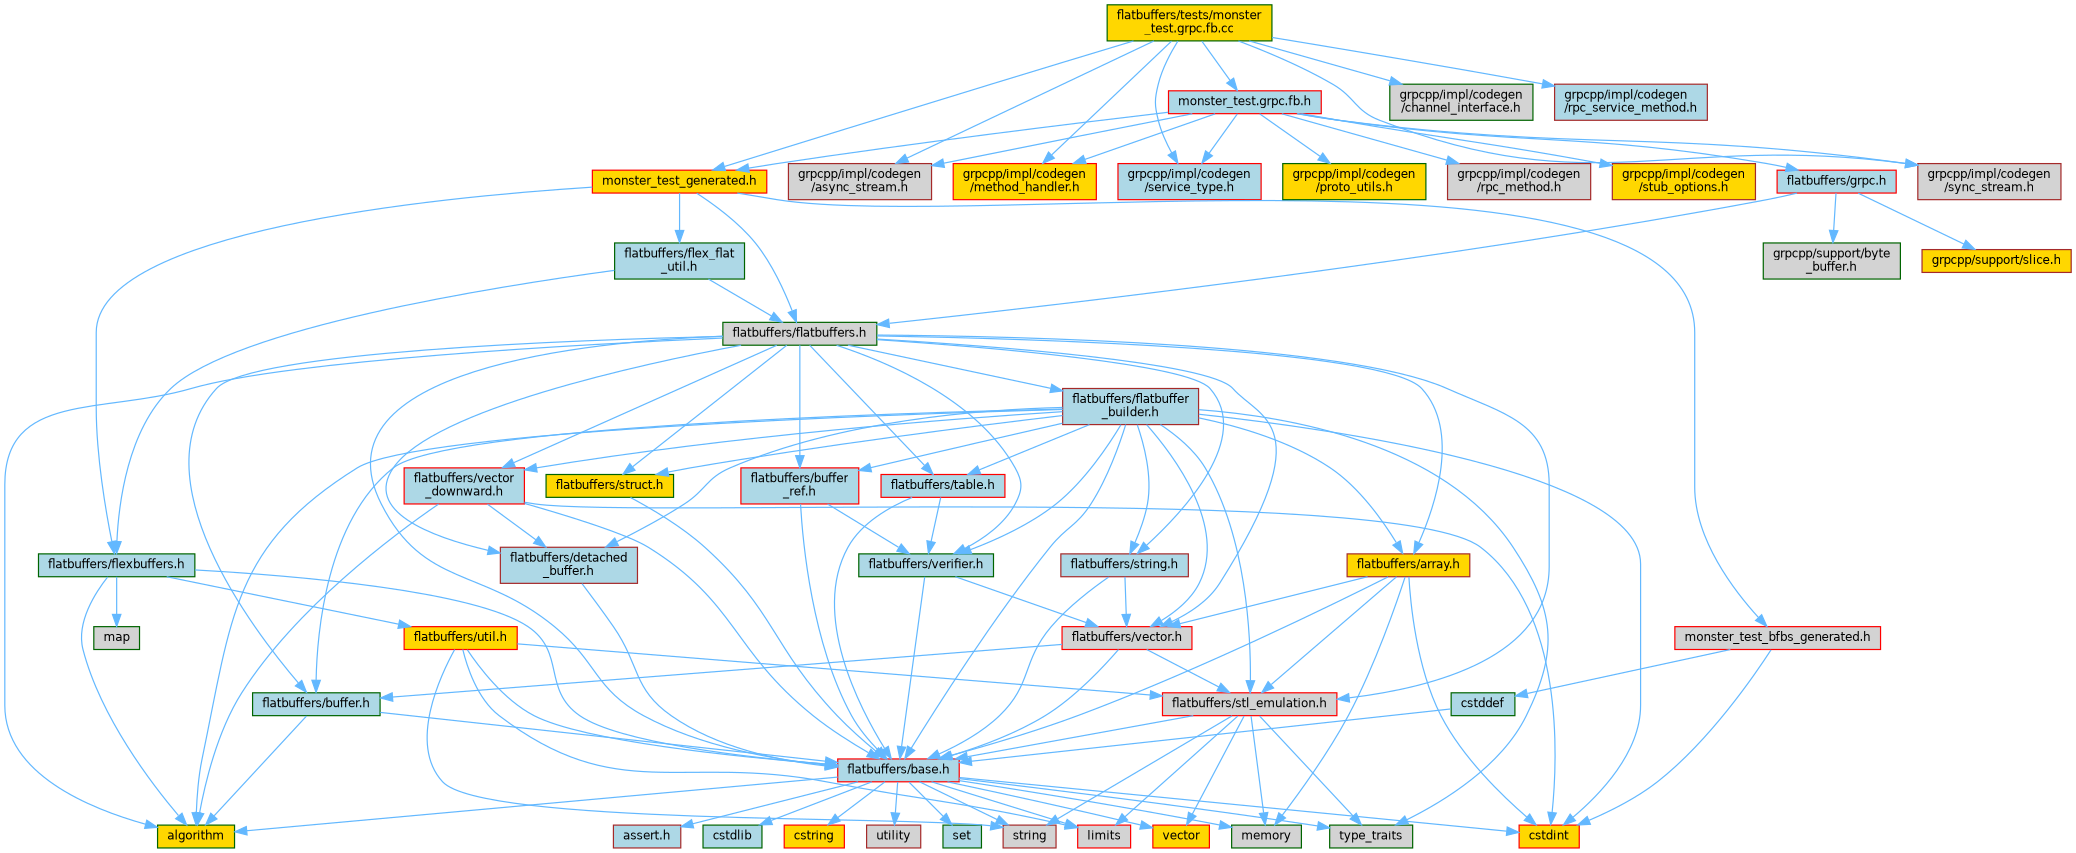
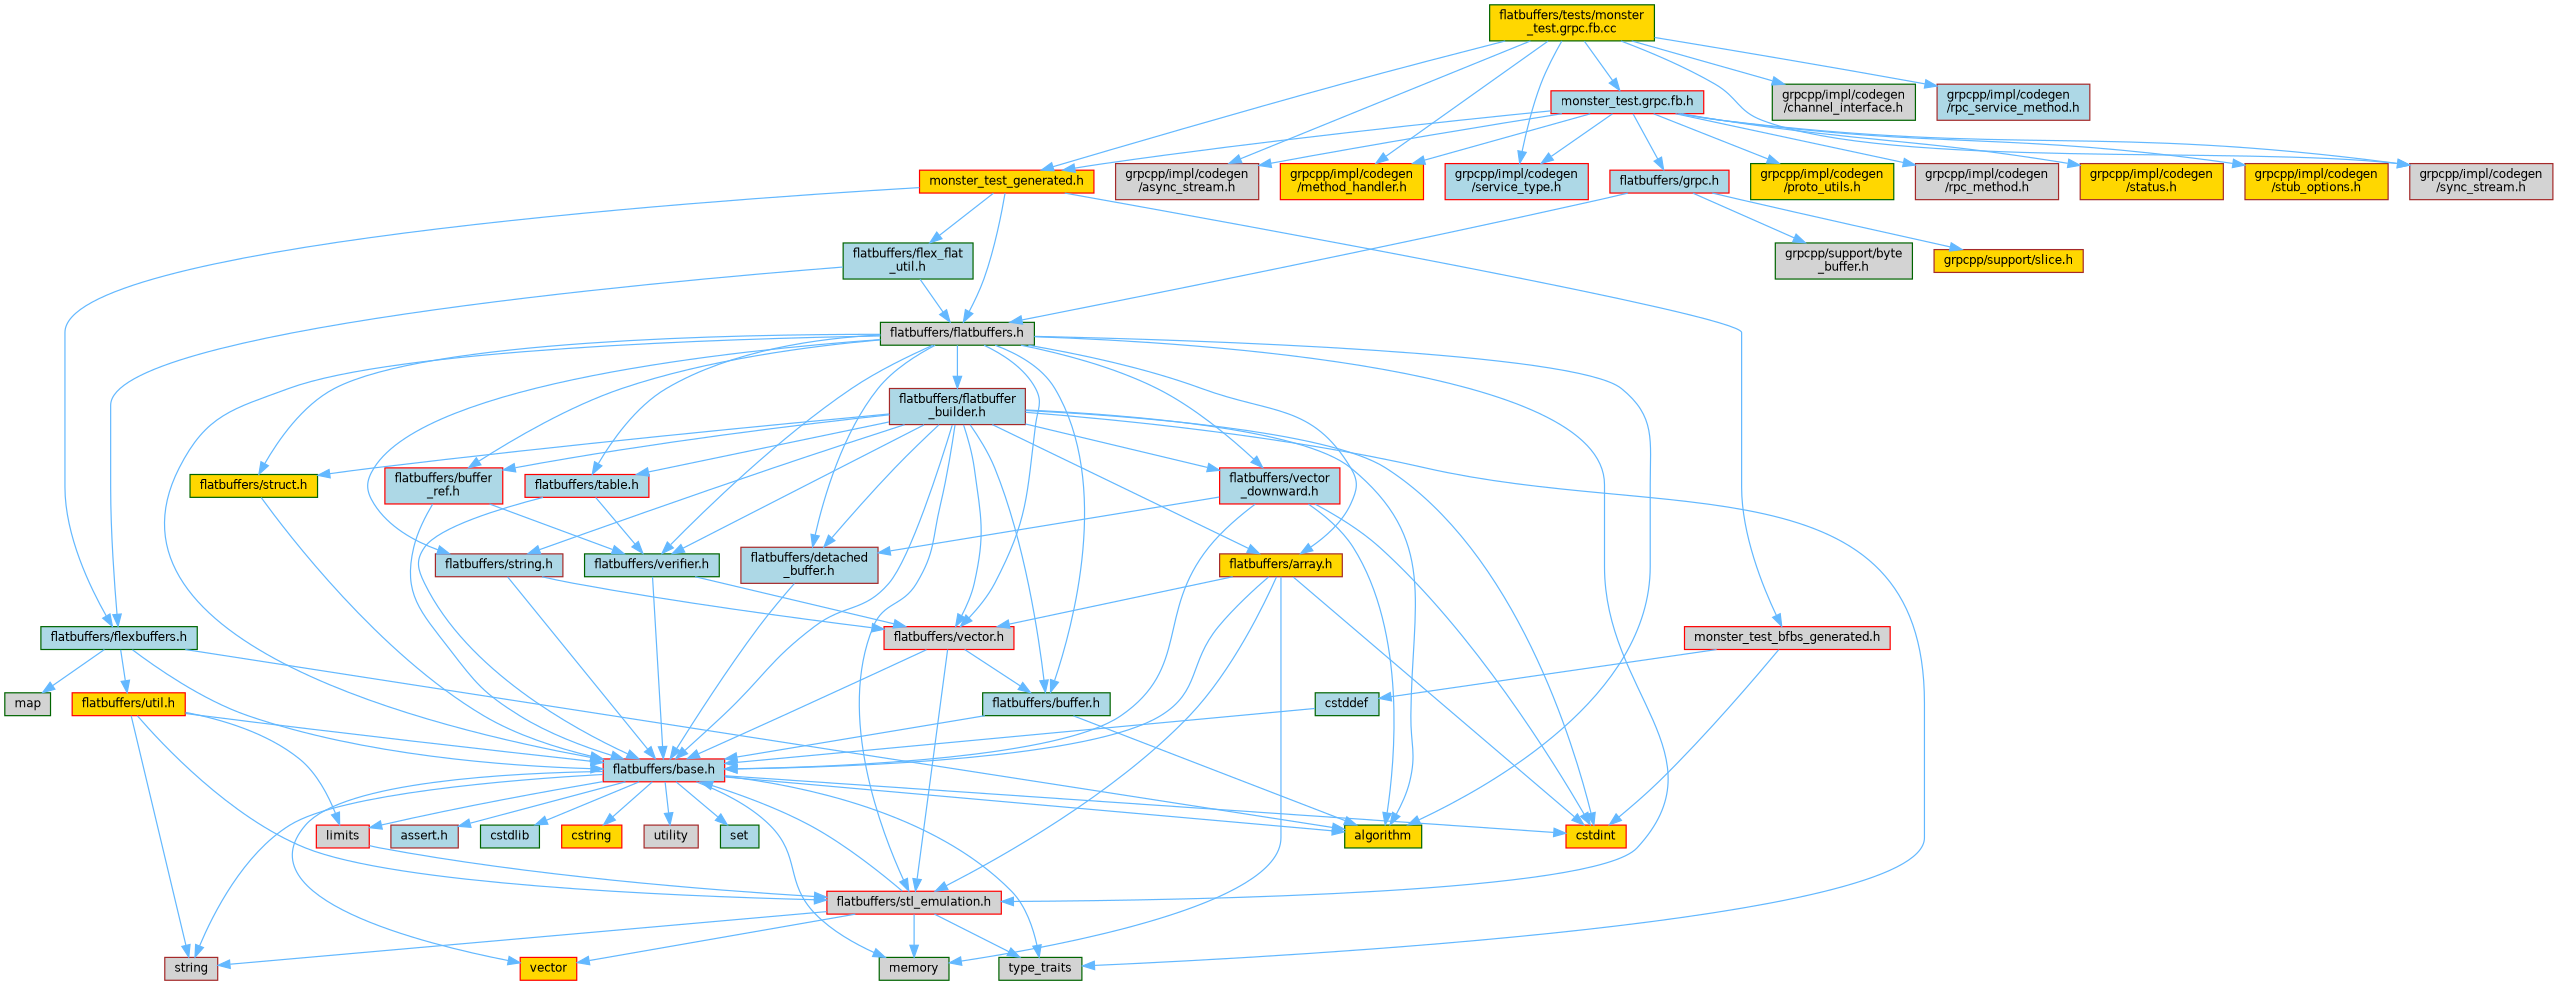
none -> (2152, 182)
(1181, 766) -> (591, 878)
